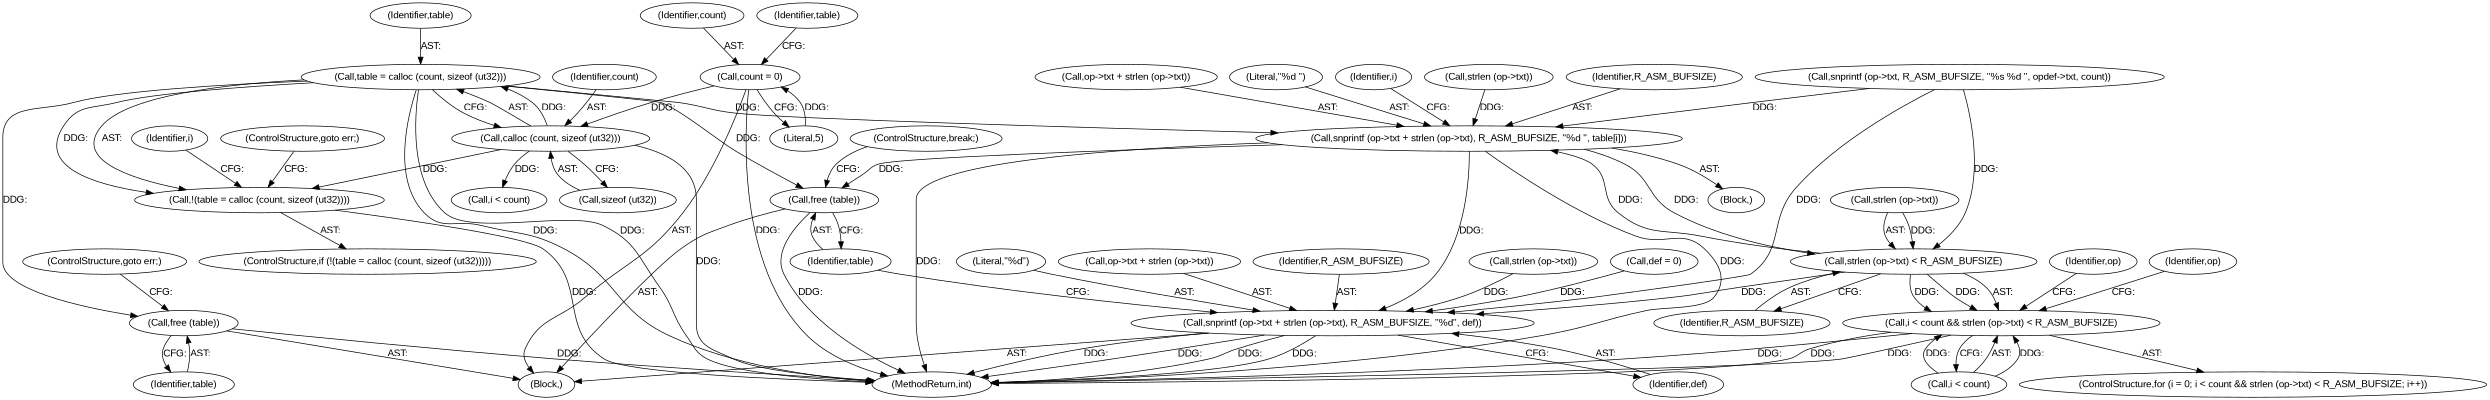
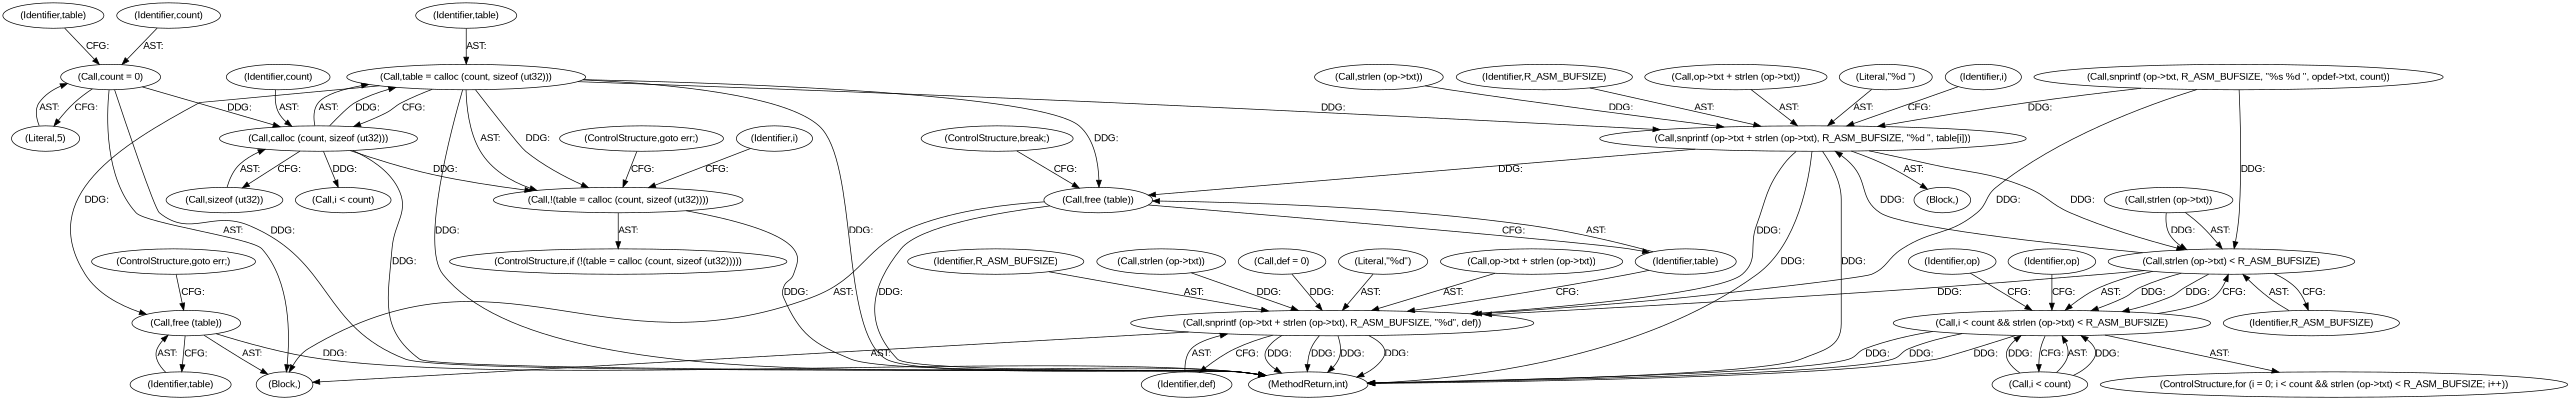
(818, 108) -> (51, 108)
none -> (2196, 305)
